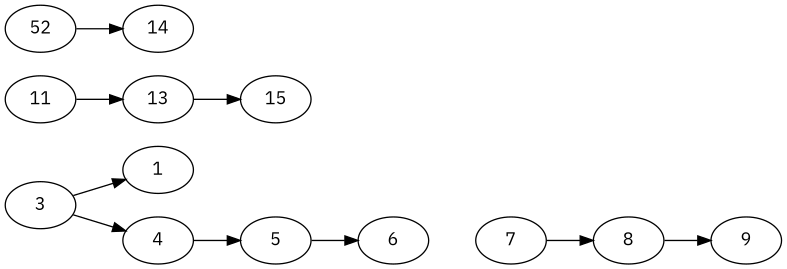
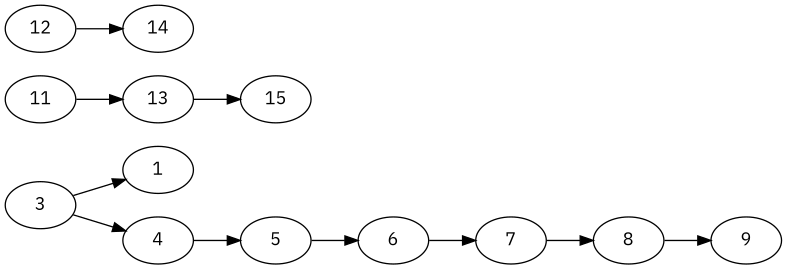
(41, 29) -> (41, 29)
none -> (446, 240)
